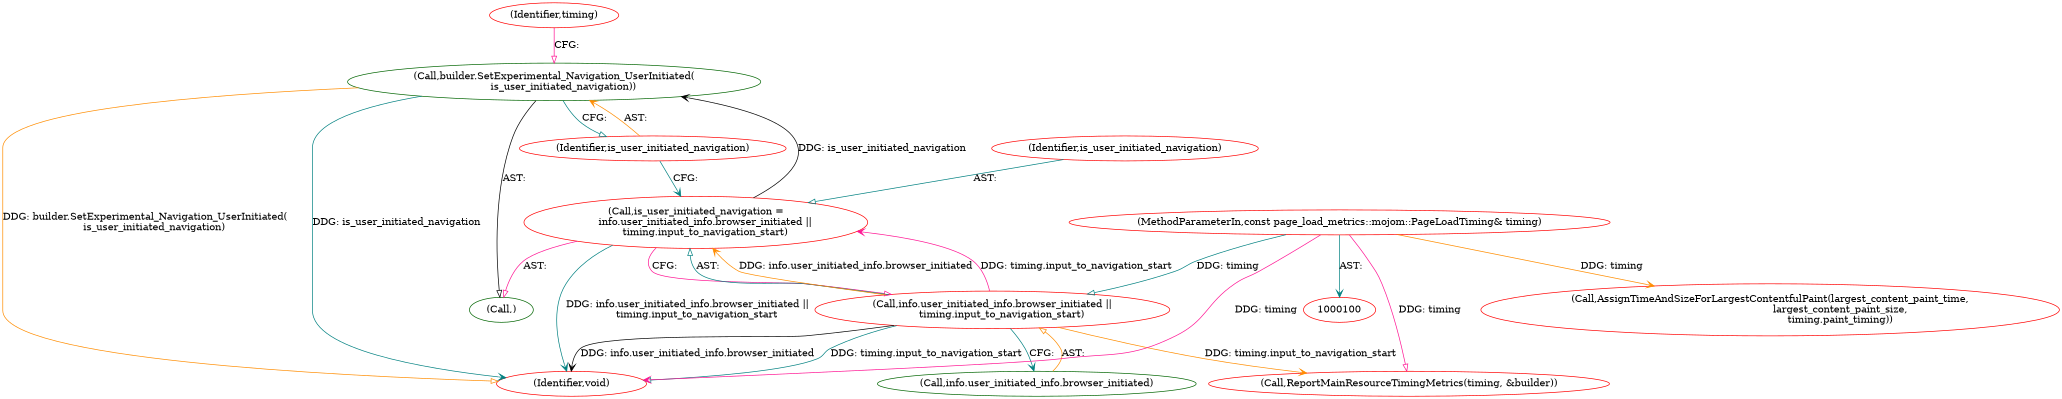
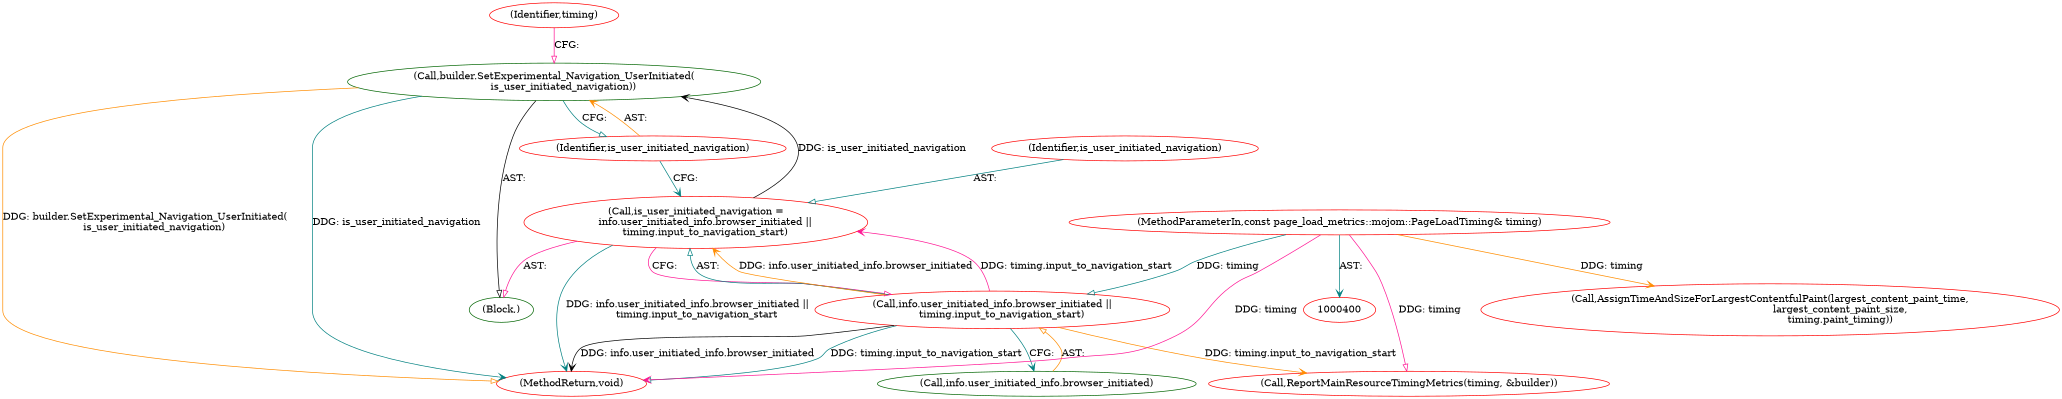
(501, 310) -> (501, 310)
(1340, 310) -> (1340, 310)
(572, 384) -> (572, 384)
